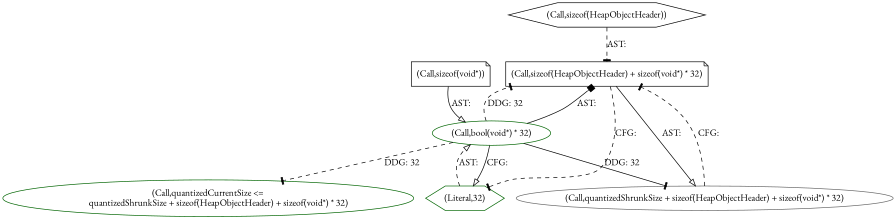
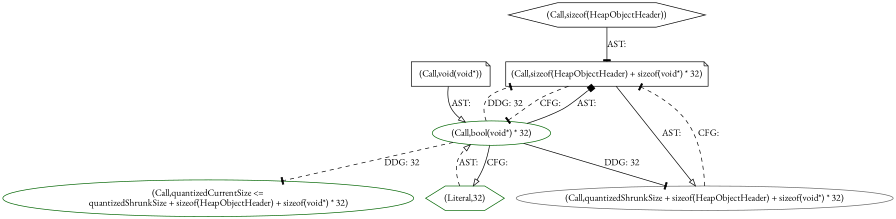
(607, 43) -> (607, 43)
(451, 74) -> (451, 74)
(588, 174) -> (538, 100)
